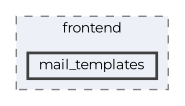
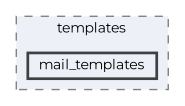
(92, 29) -> (92, 29)
